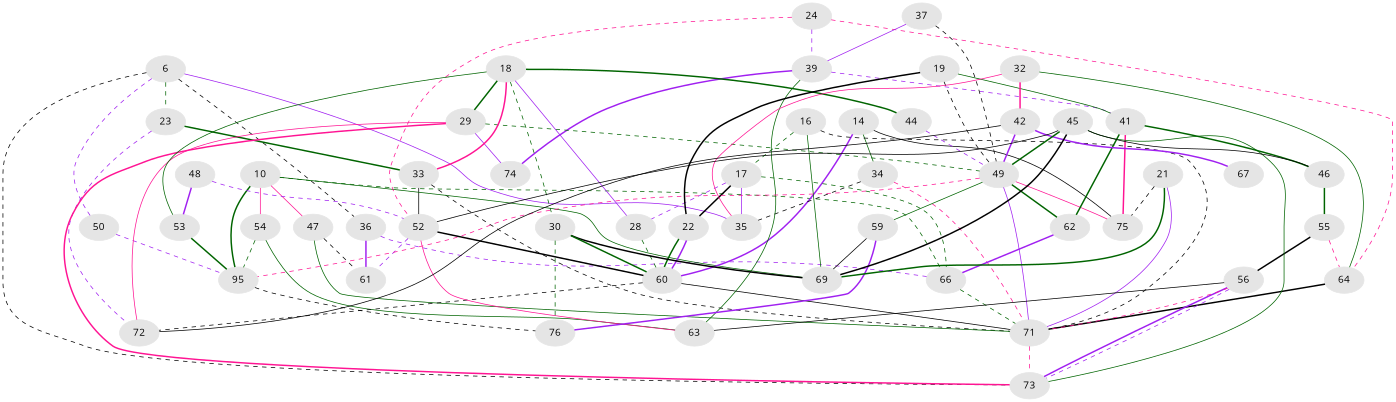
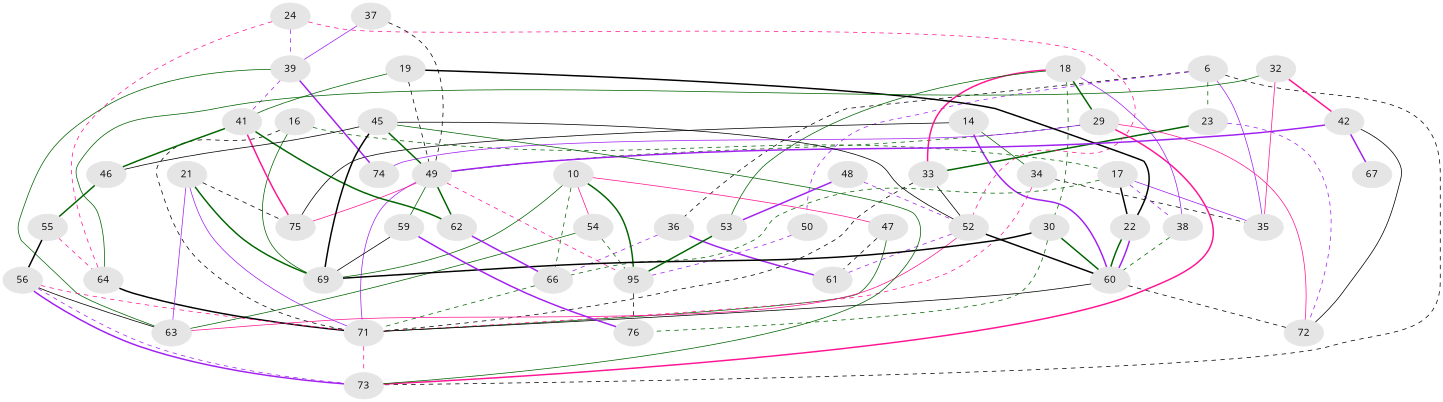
(912, 122) -> none
(636, 227) -> (1183, 227)
none -> (179, 254)
